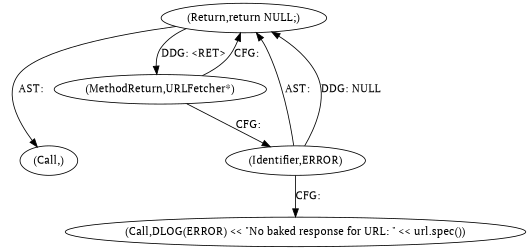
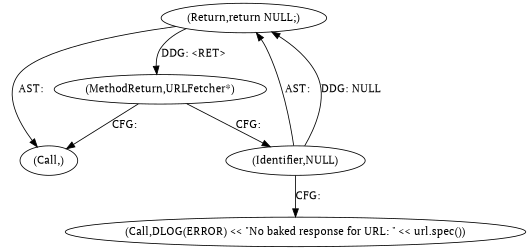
(224, 62) -> (106, 124)
(296, 161) -> (296, 161)
